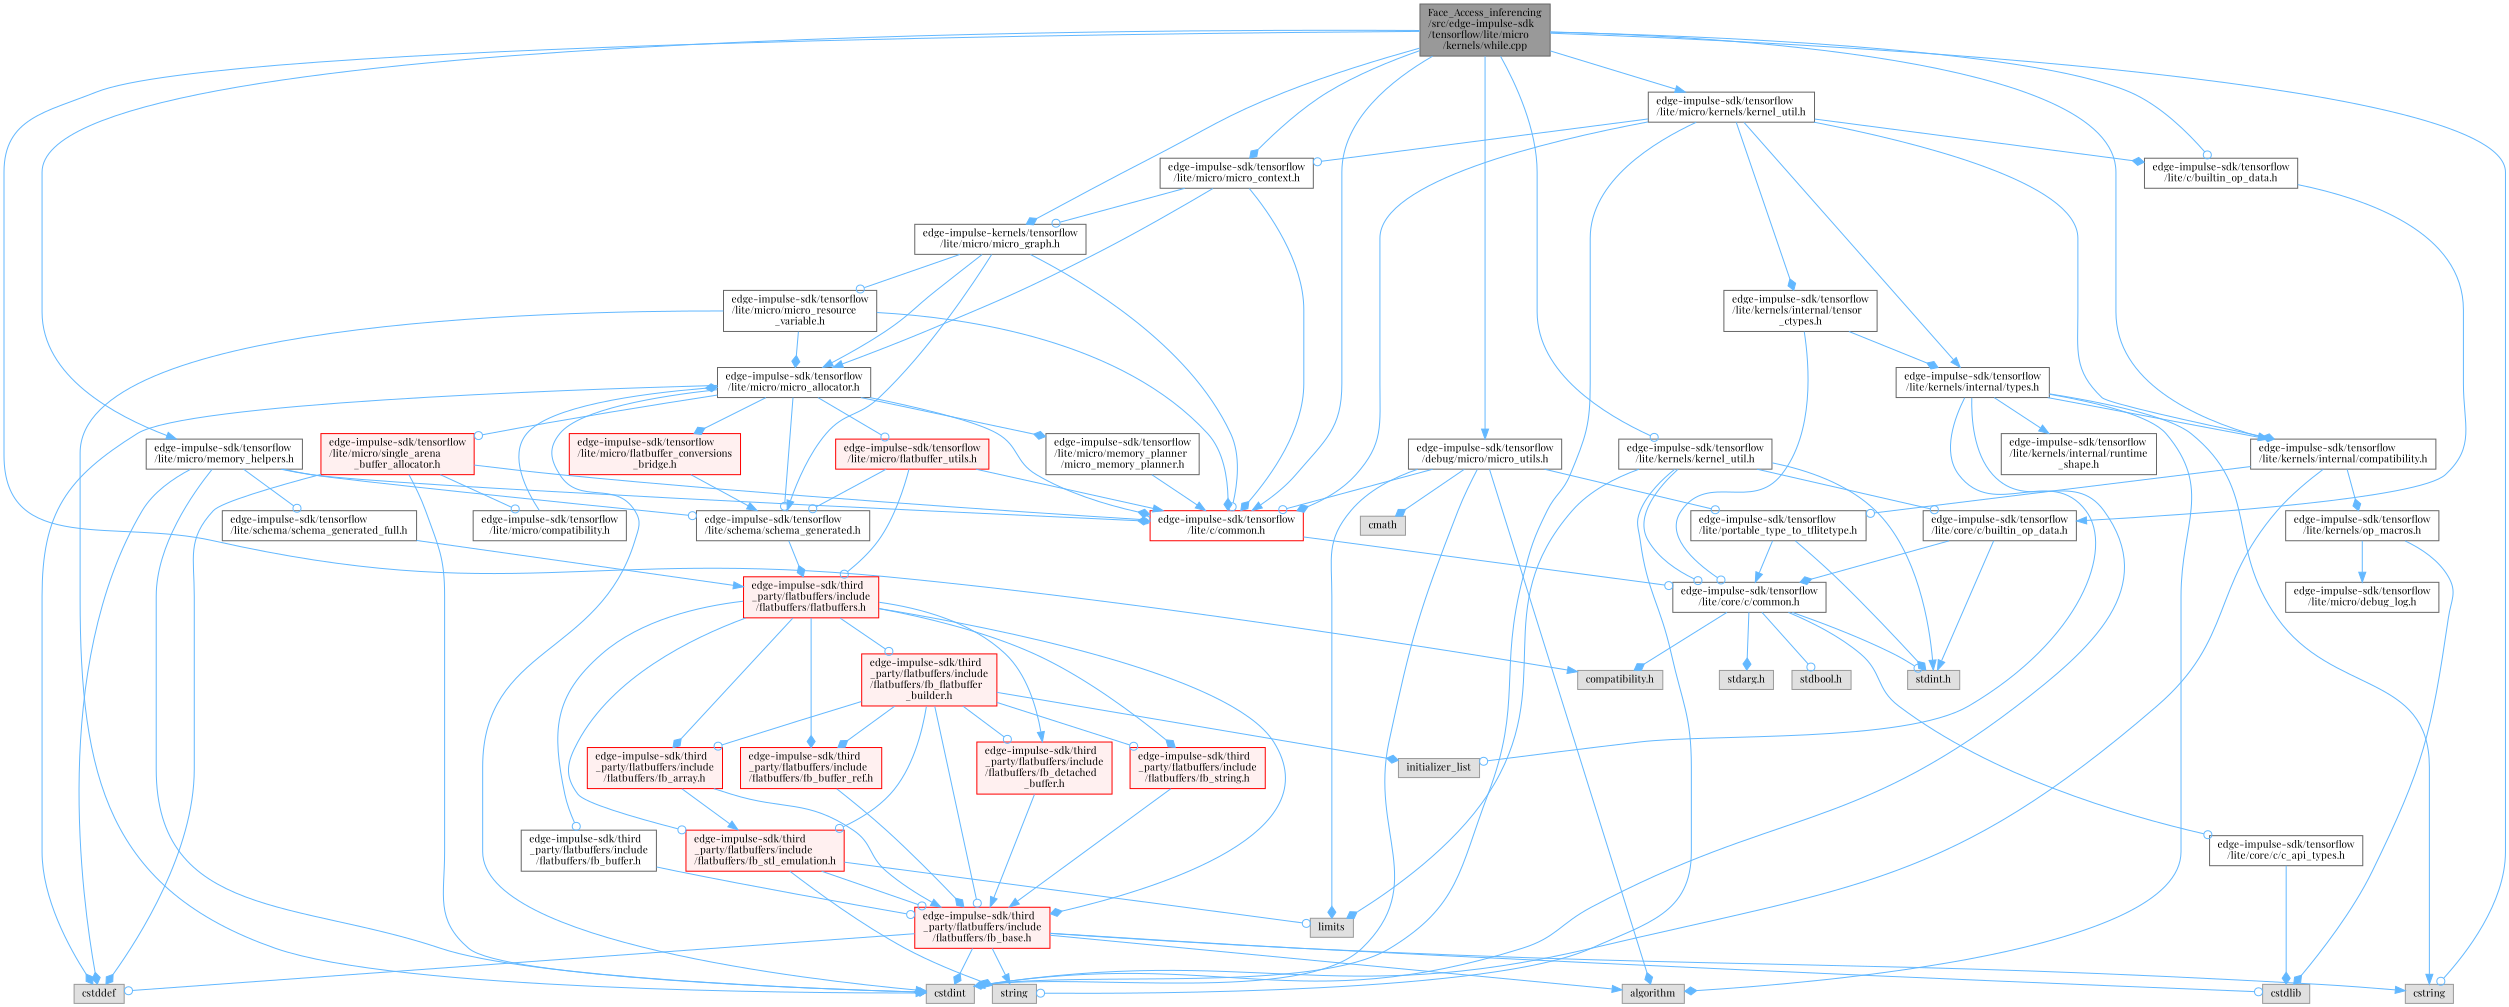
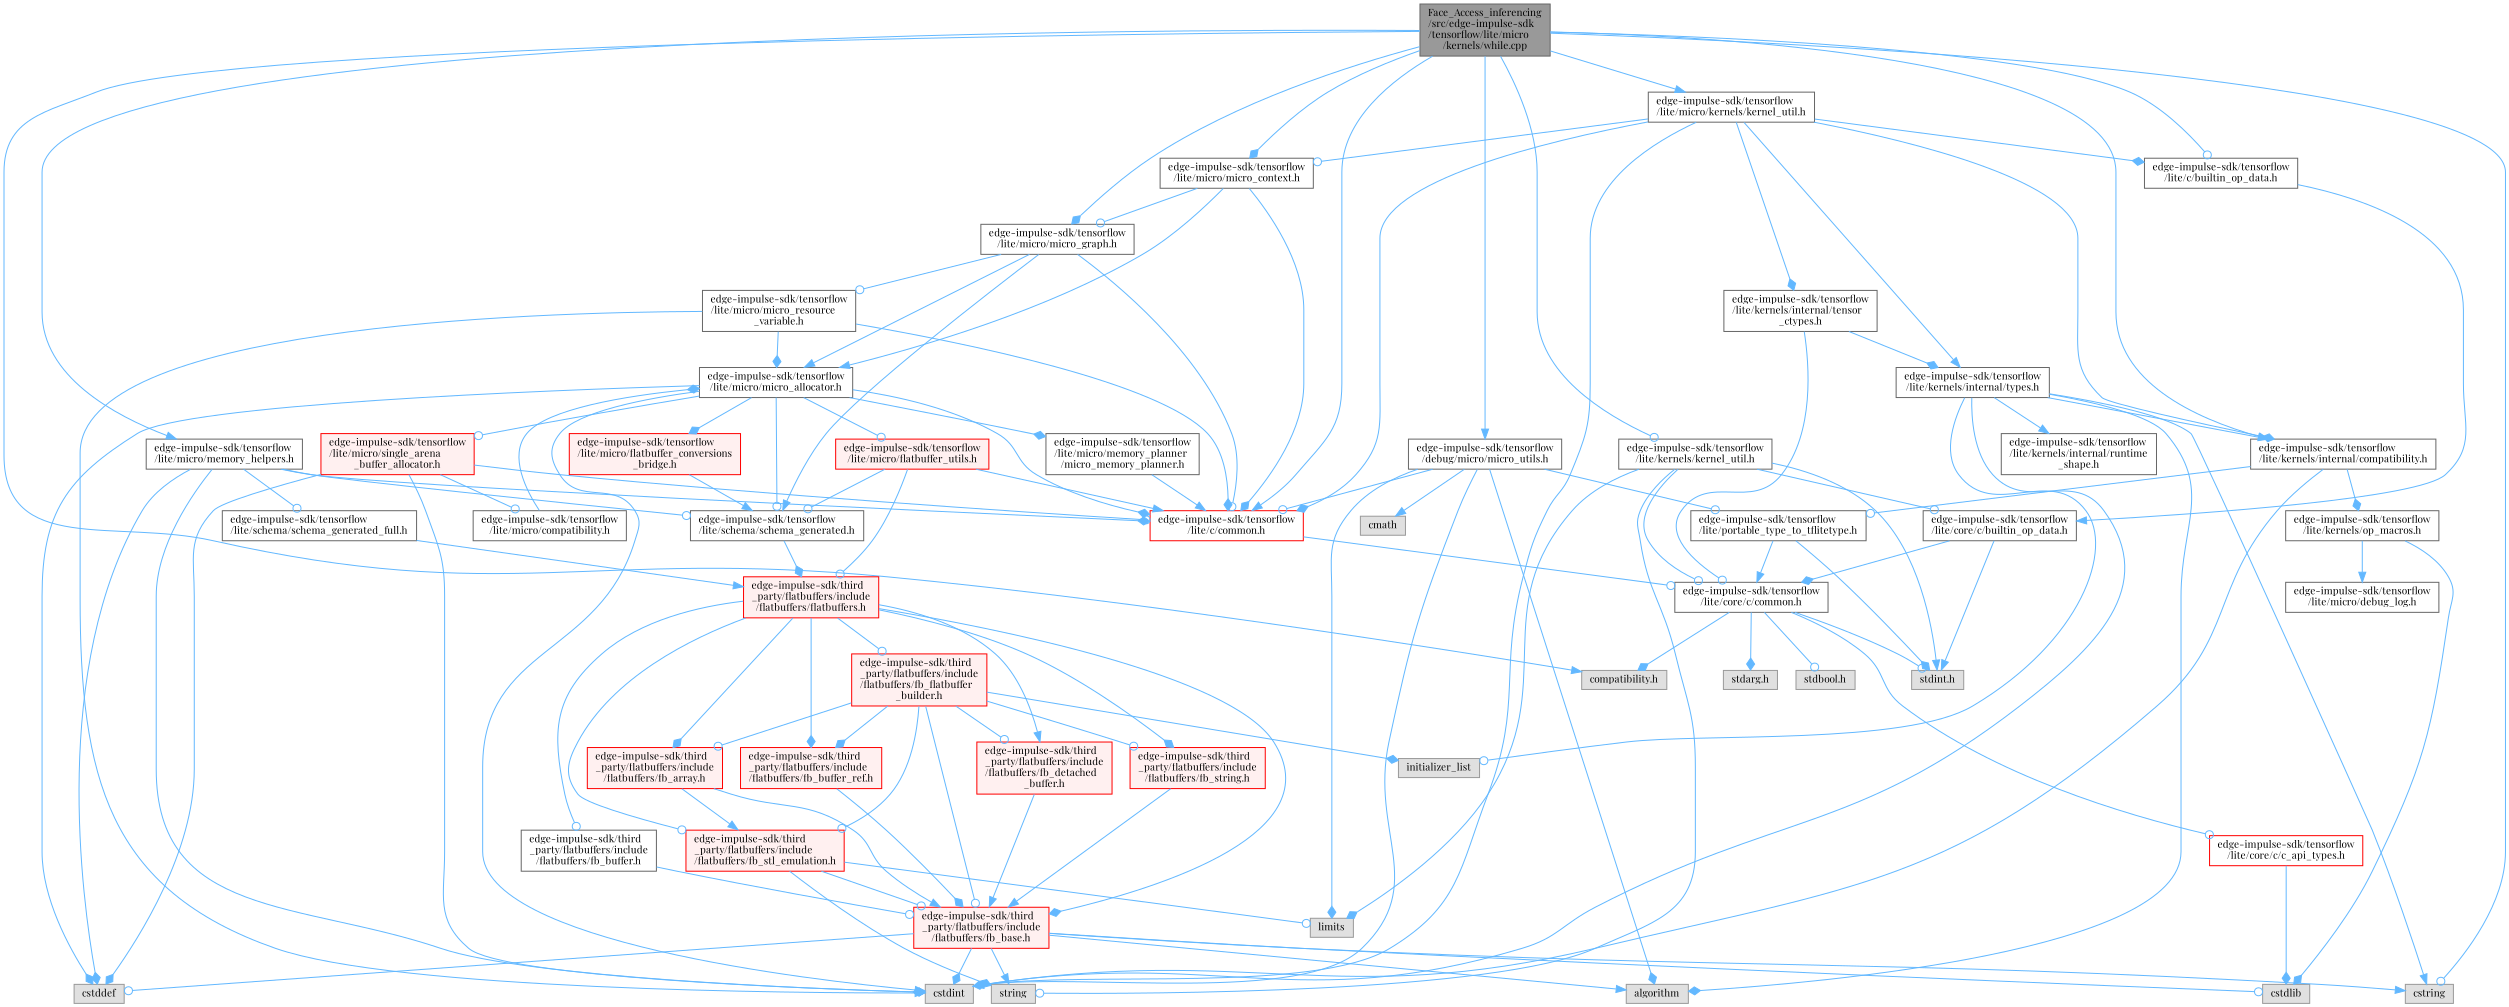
(1000, 239) -> (1057, 239)
(1435, 489) -> (1434, 490)
(2286, 851) -> (2286, 851)
